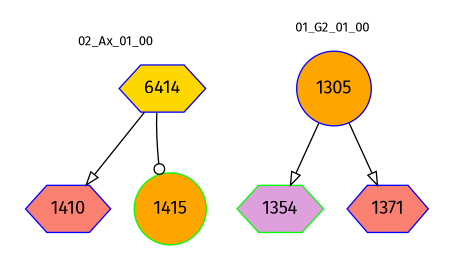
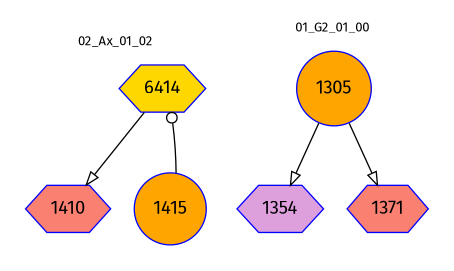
(116, 42) -> (116, 42)
(157, 138) -> (175, 148)
(170, 209) -> (170, 209)
(280, 209) -> (280, 209)
